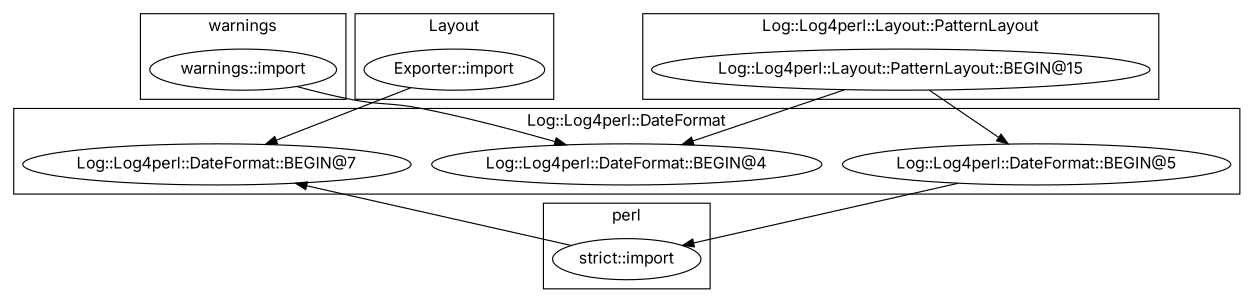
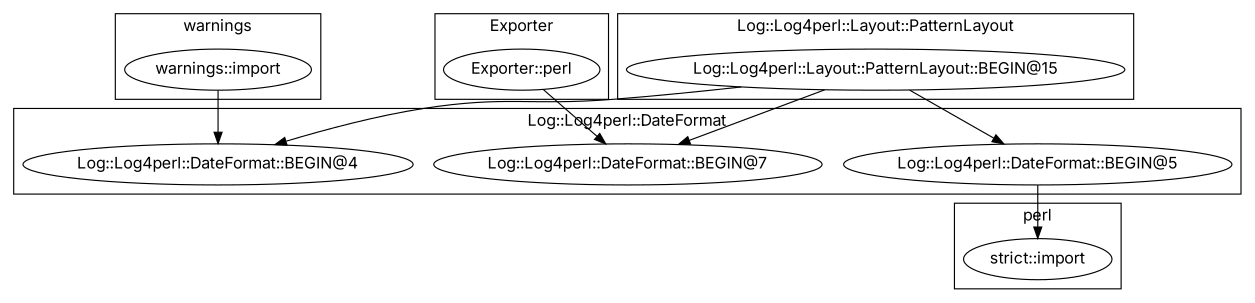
(454, 27) -> (522, 27)
(454, 70) -> (522, 70)
(439, 216) -> (754, 116)
